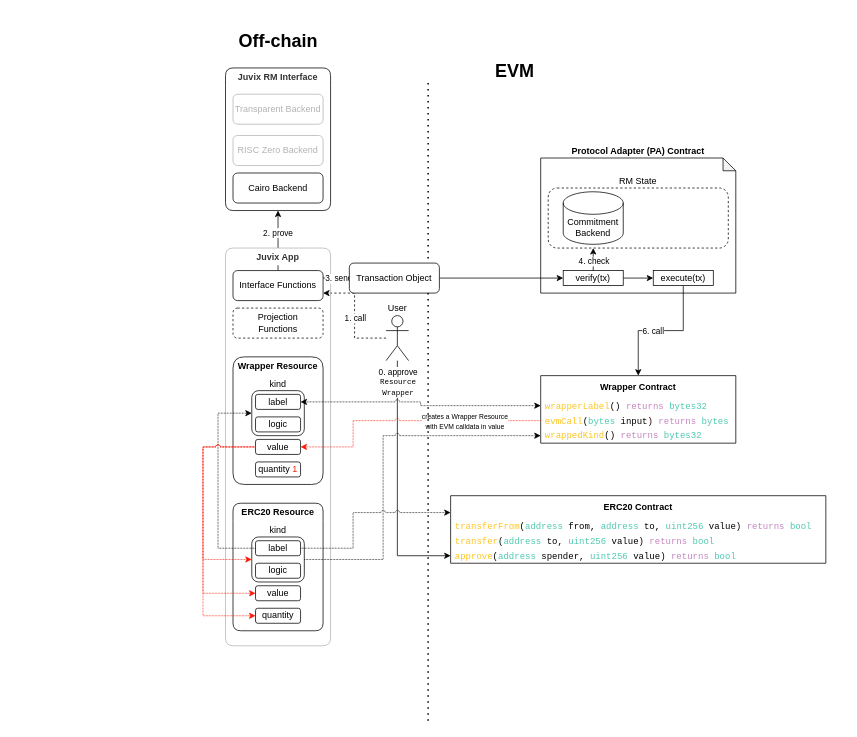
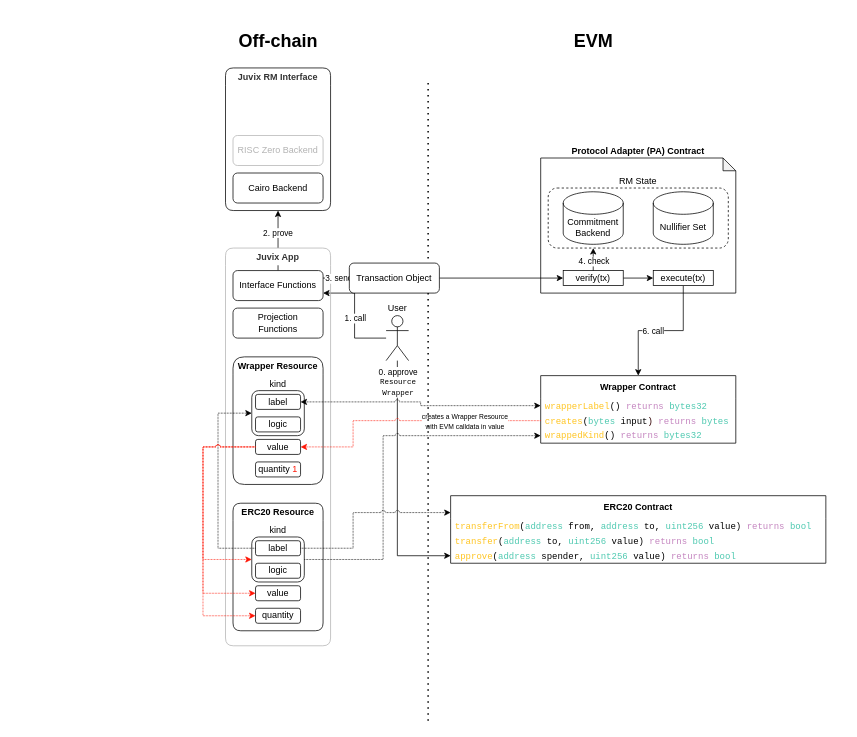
(514, 72) -> (593, 42)
(278, 109) -> none
none -> (683, 218)
(352, 293) -> (352, 293)
(278, 323) -> (278, 323)
(624, 420) -> (626, 420)
